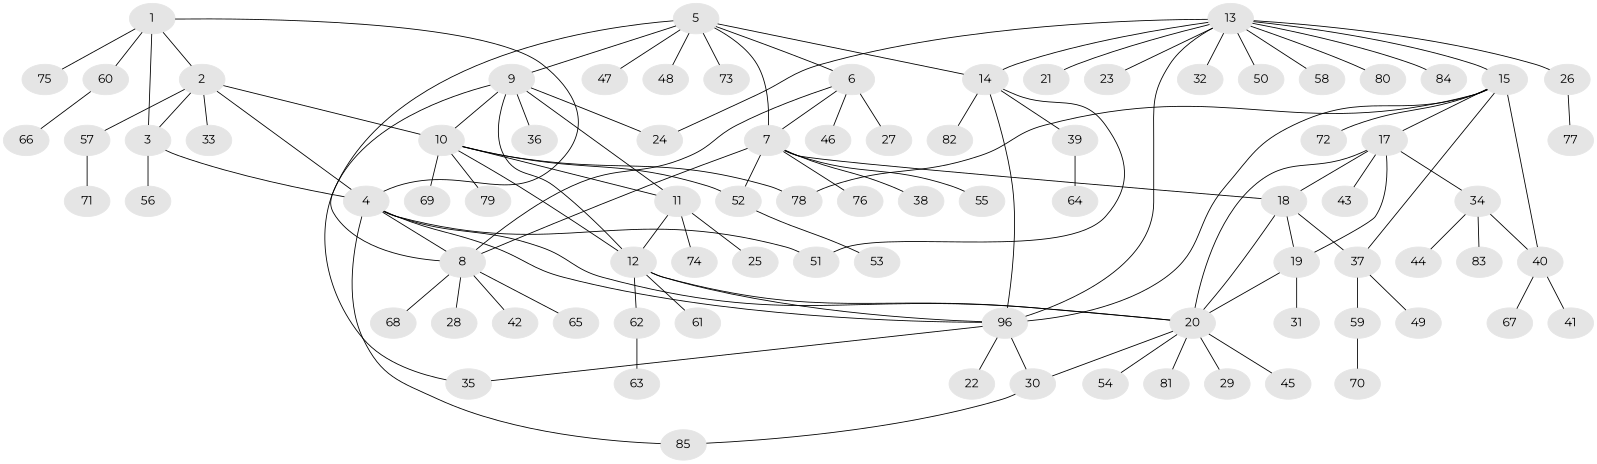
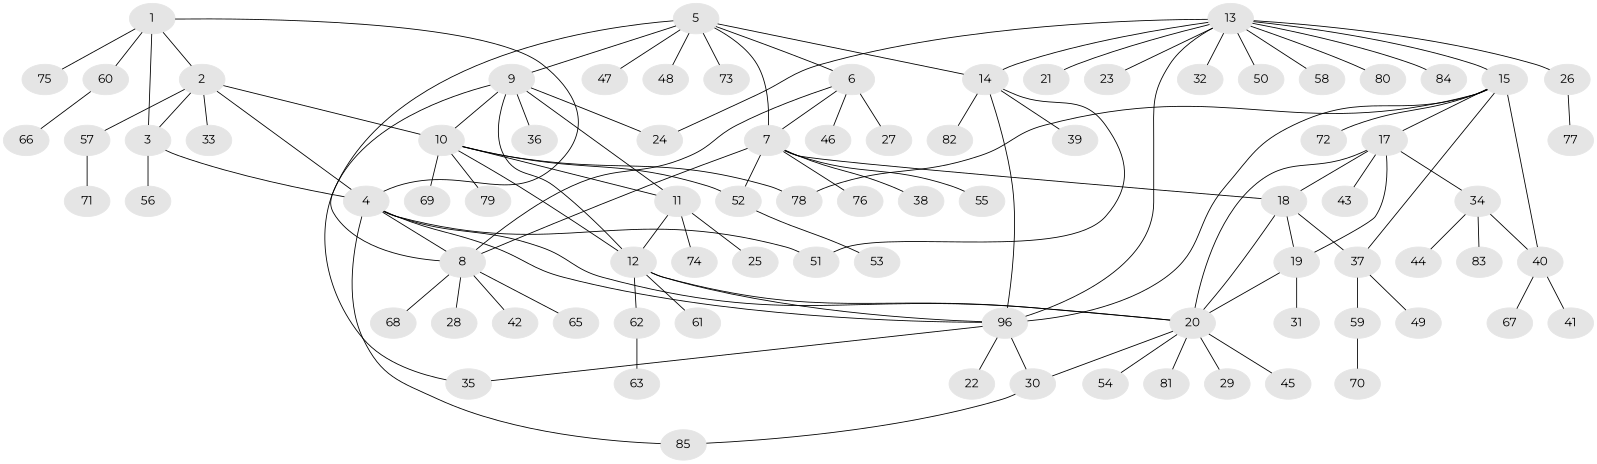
(1075, 201) -> none
